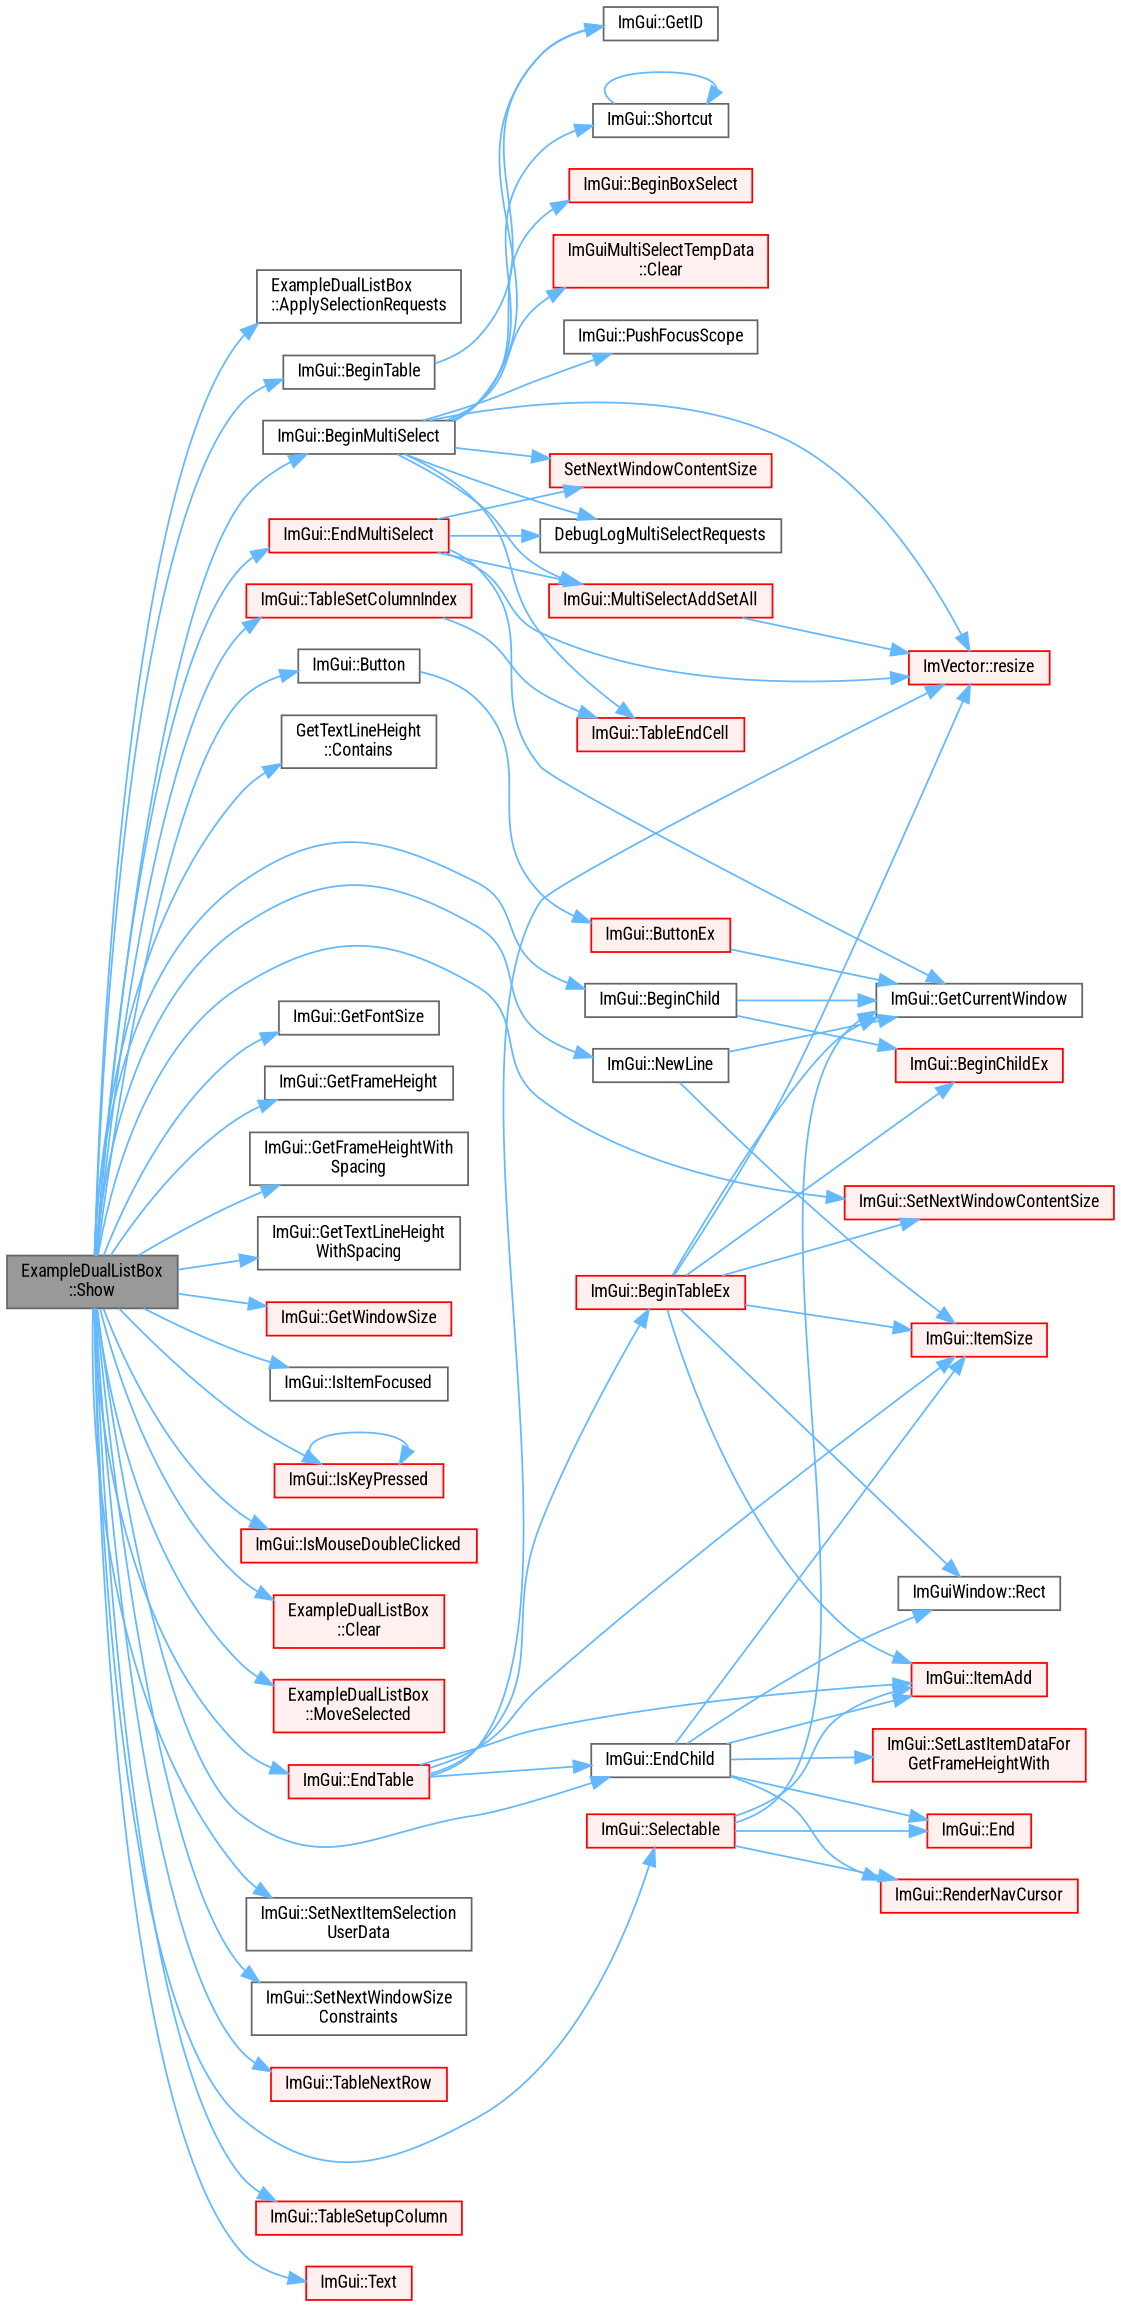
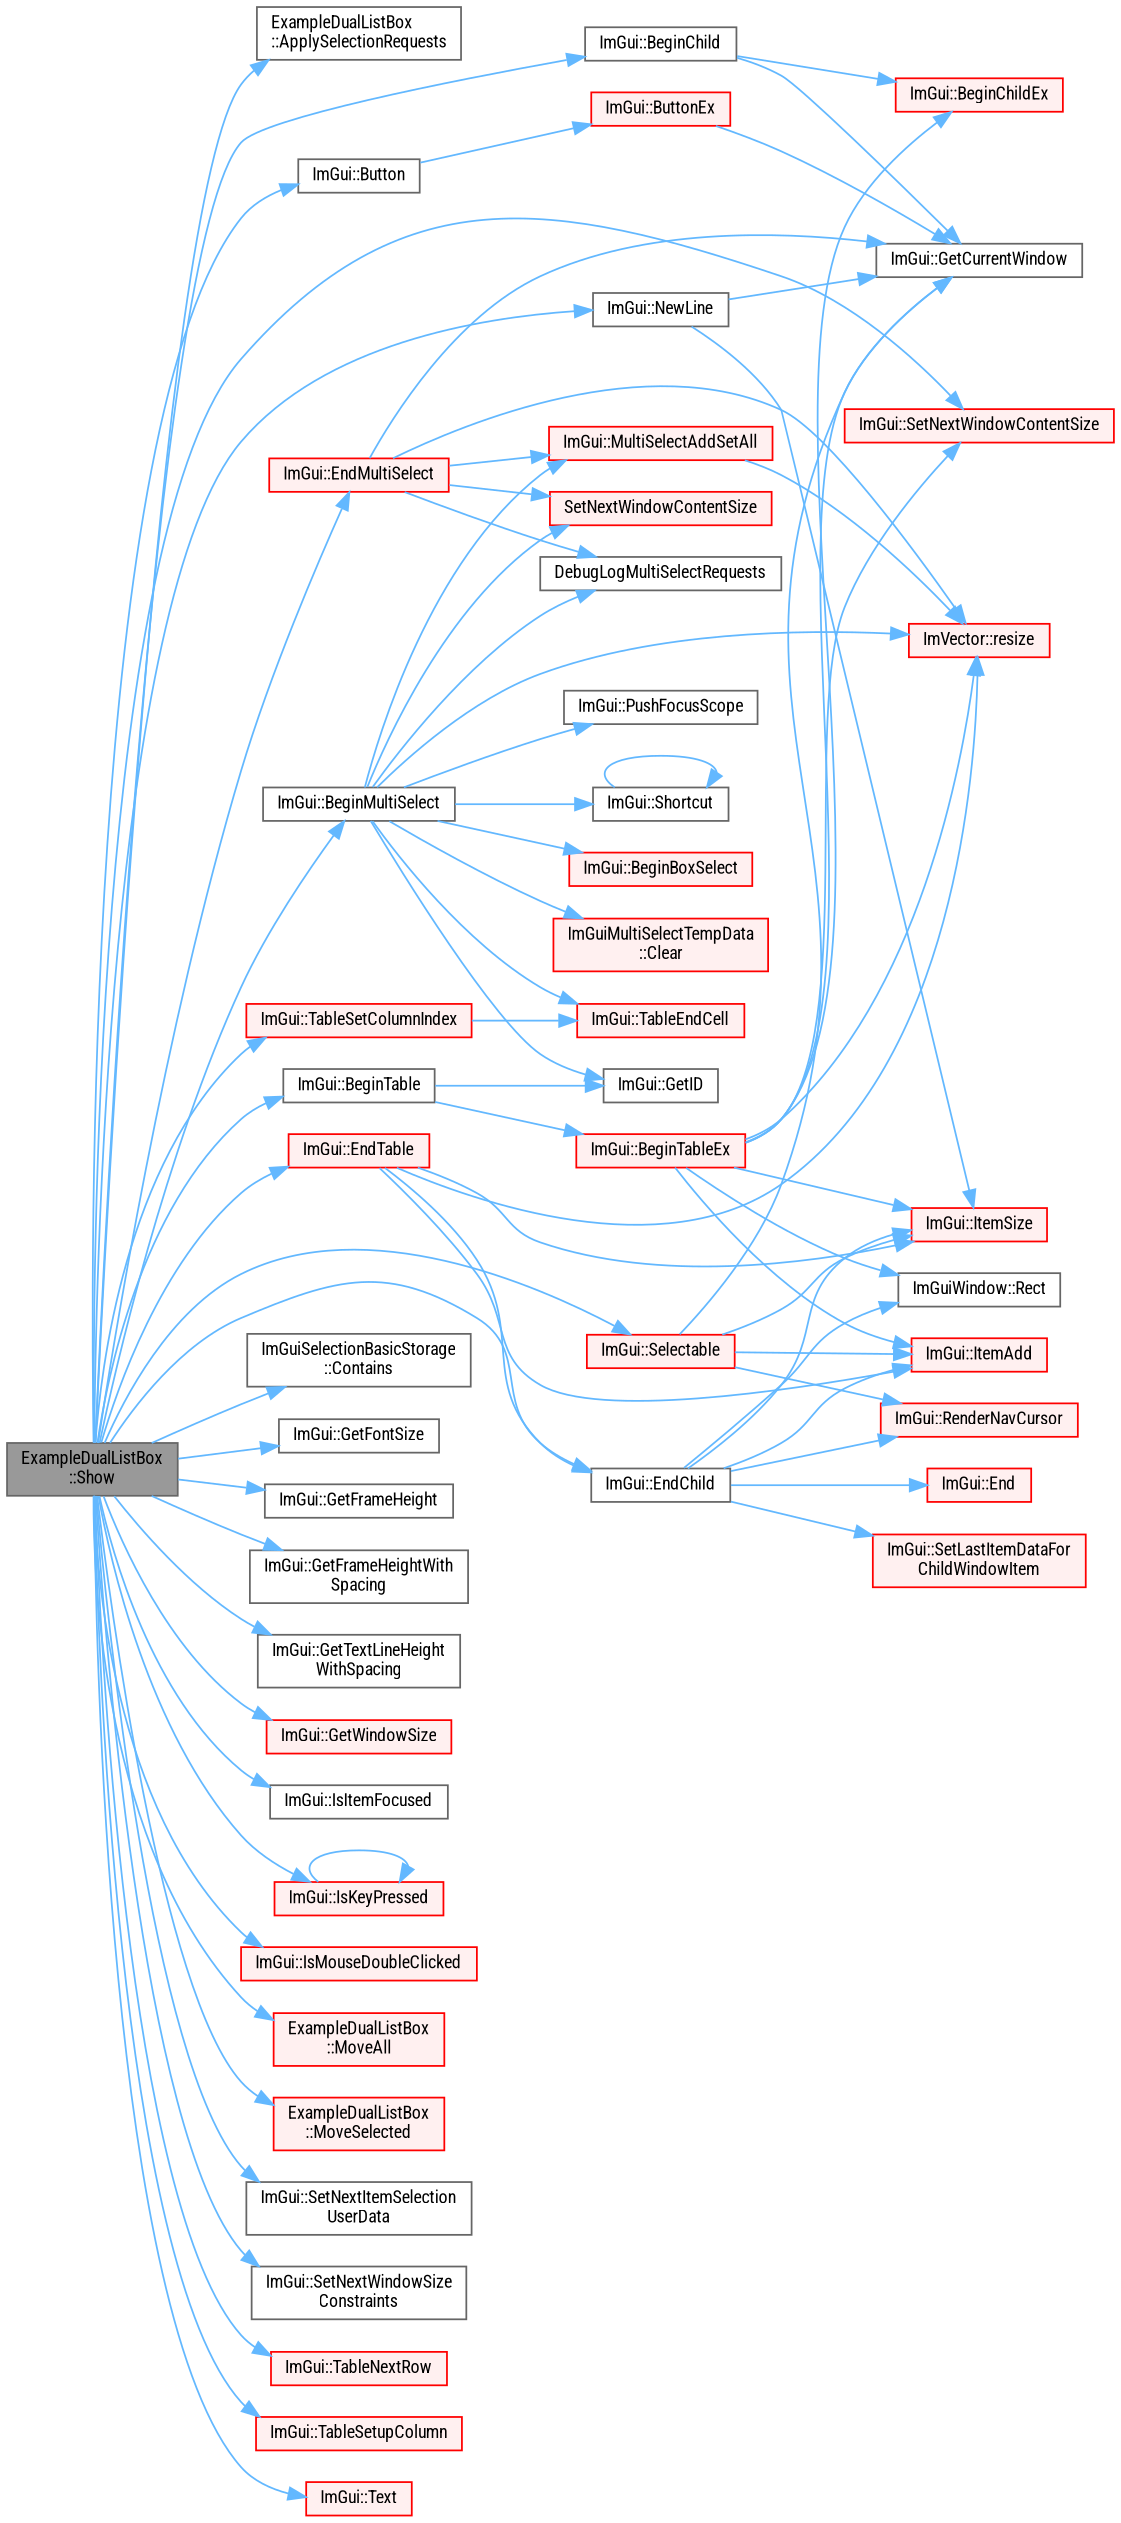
(359, 742) -> (359, 1360)
(534, 1545) -> (500, 1116)
(359, 1622) -> (359, 2040)
(979, 1755) -> (979, 1561)
(826, 1831) -> (790, 1304)
